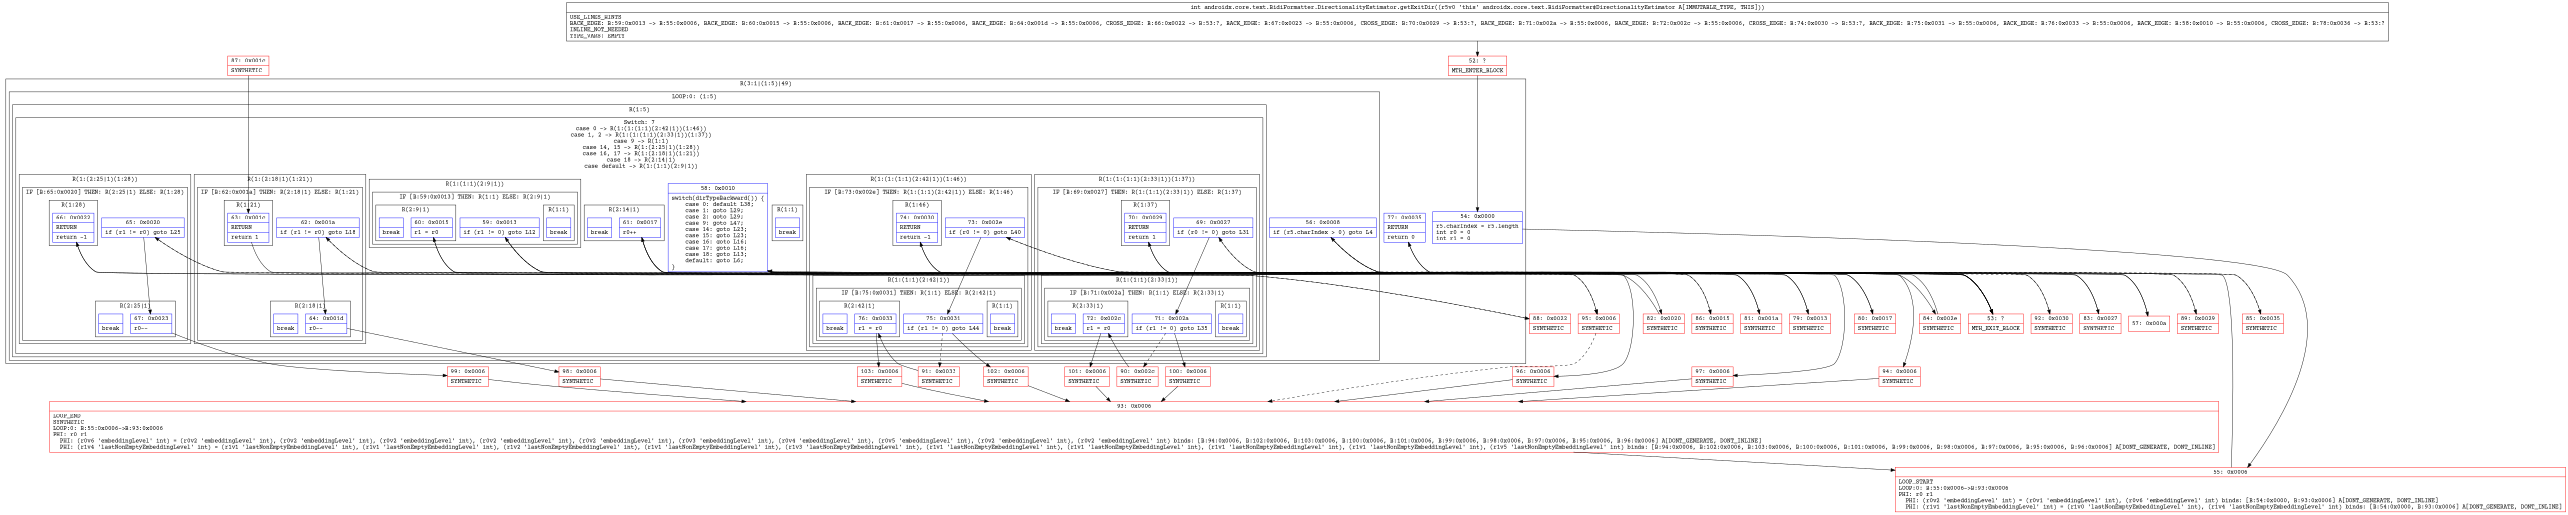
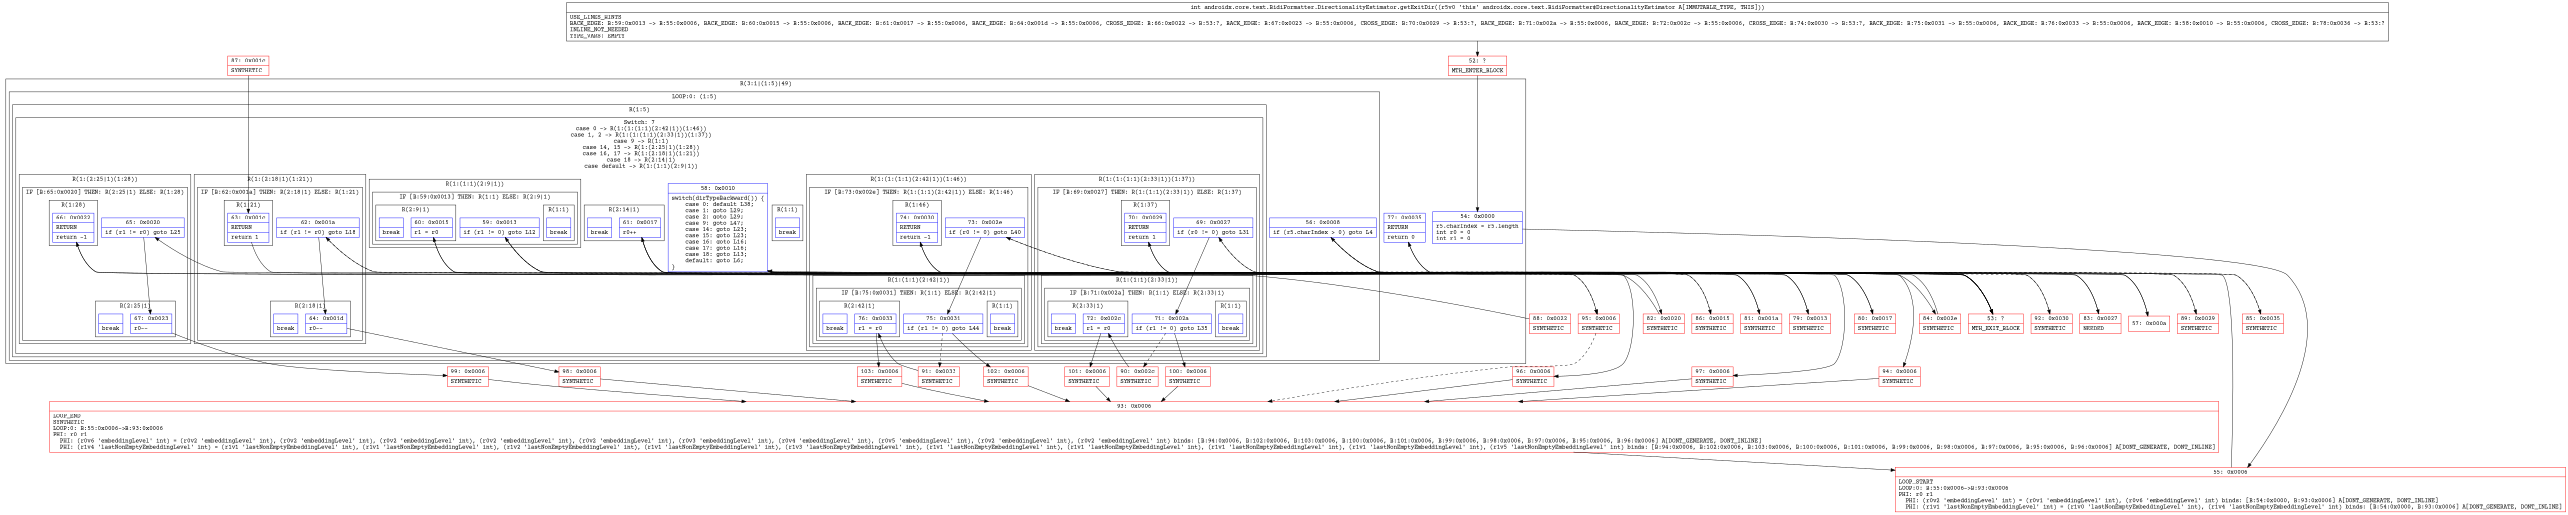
(837, 275) -> none
(2099, 329) -> (2094, 329)
